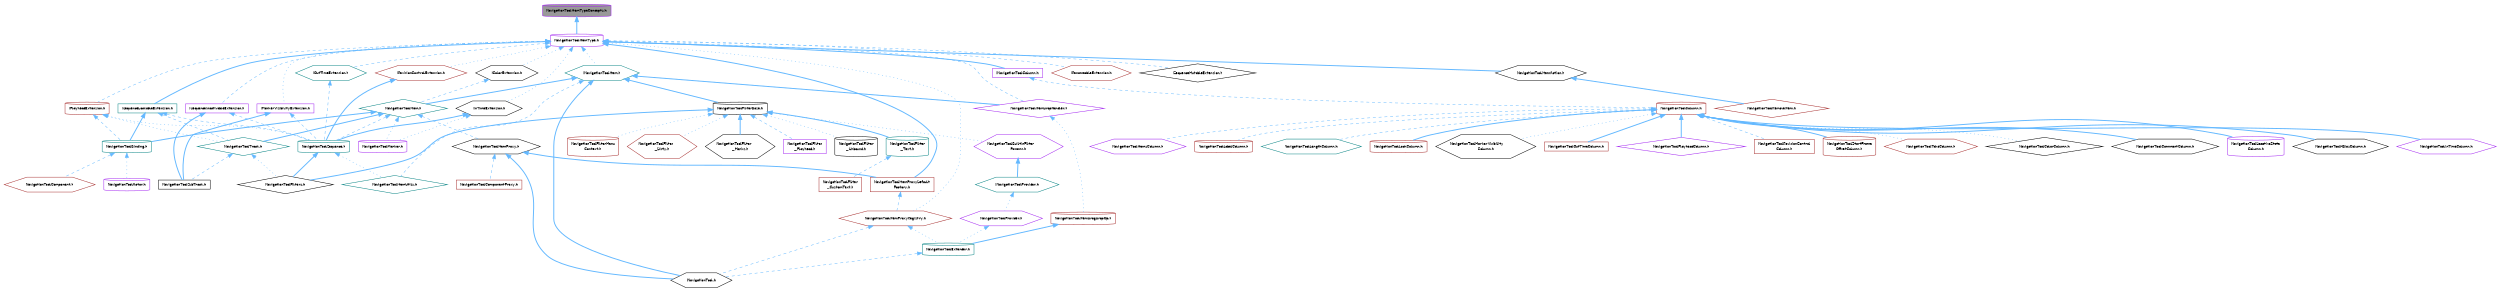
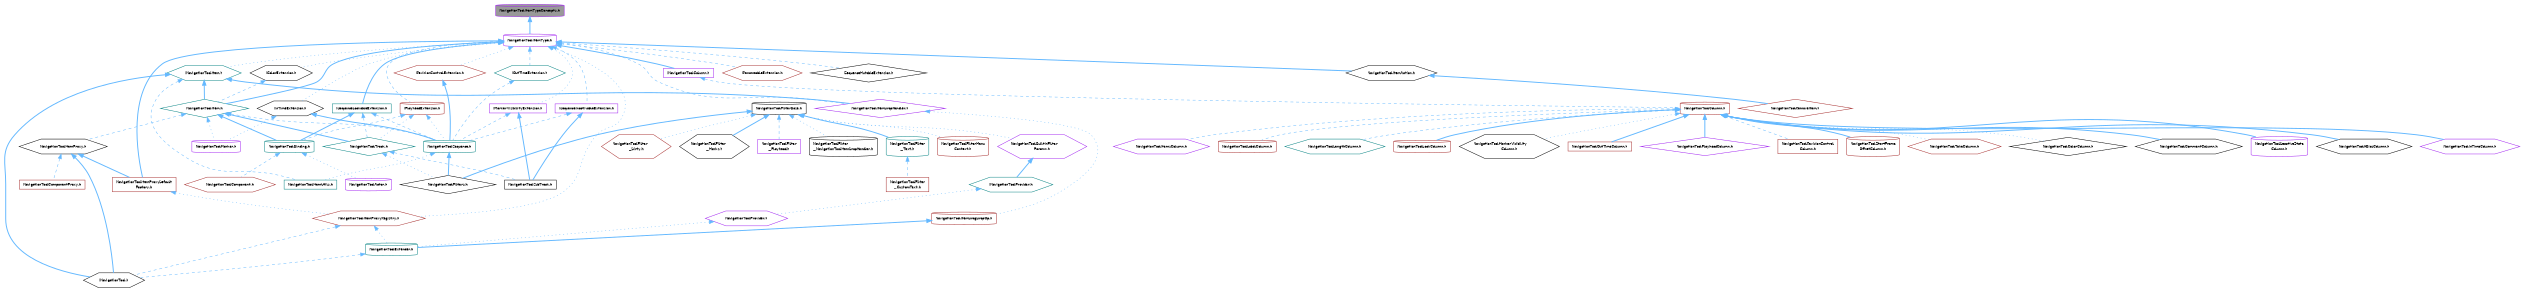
none -> (330, 66)
(674, 91) -> none
(856, 147) -> (843, 147)
(395, 185) -> (310, 185)
(898, 204) -> (252, 205)
